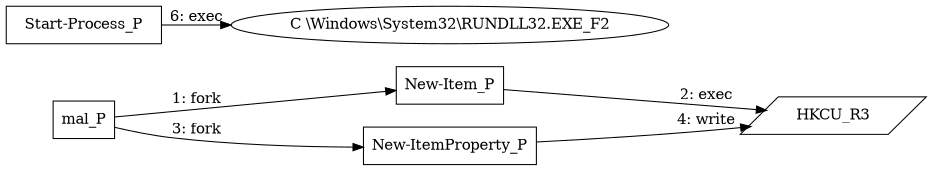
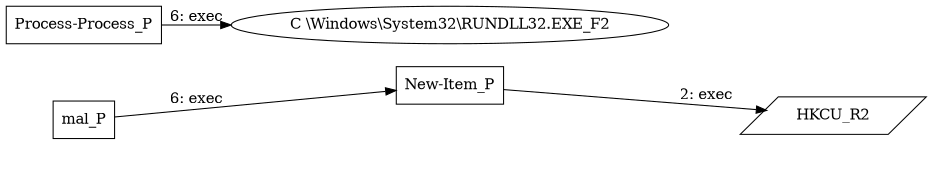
(84, 25) -> (84, 25)
(196, 99) -> (196, 99)
(833, 116) -> (833, 116)
(450, 146) -> none
